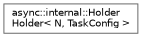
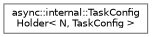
(71, 19) -> (76, 19)
